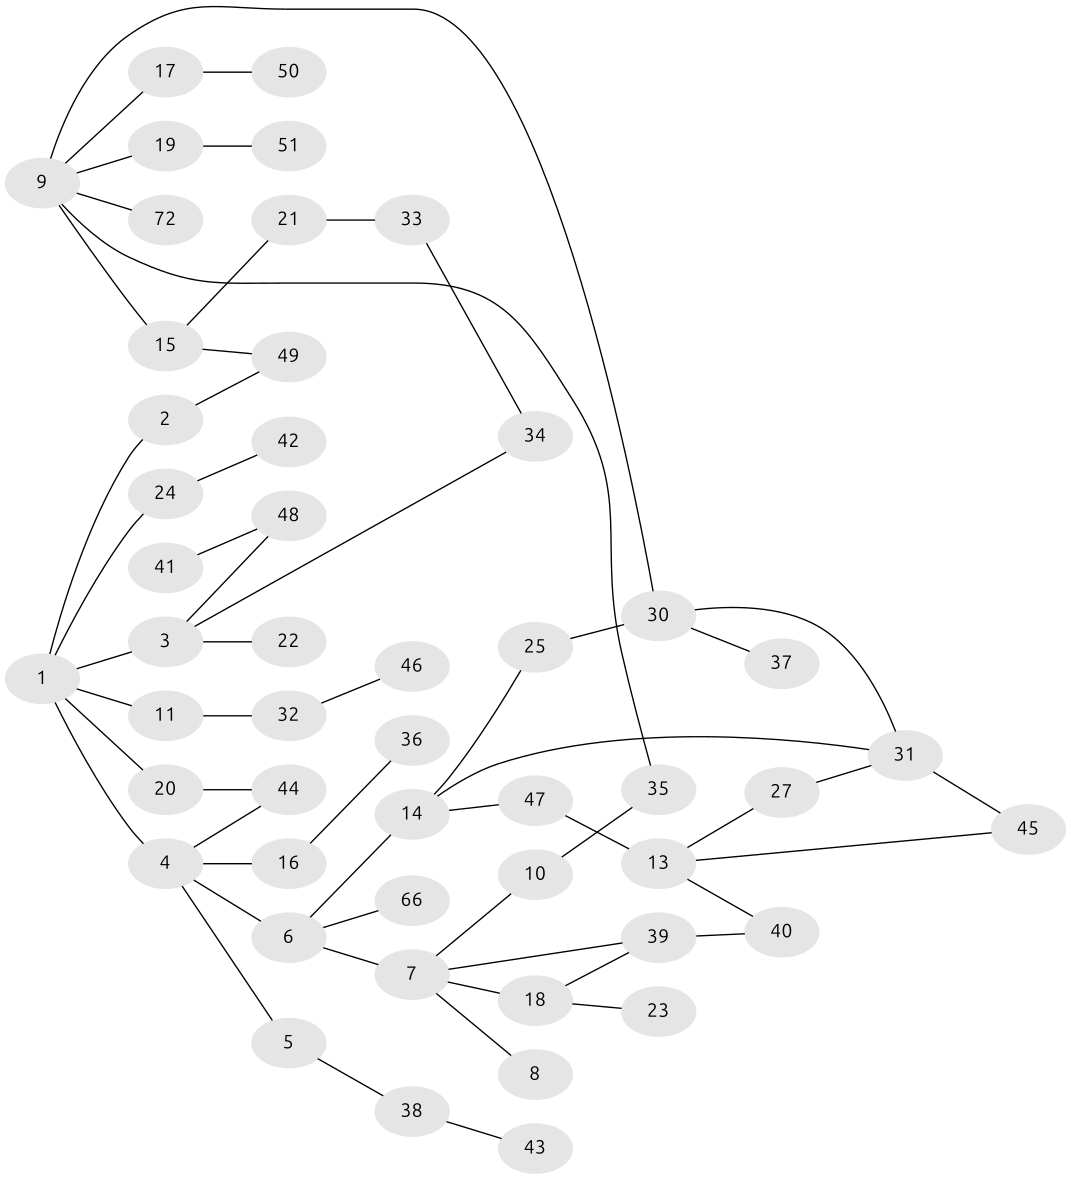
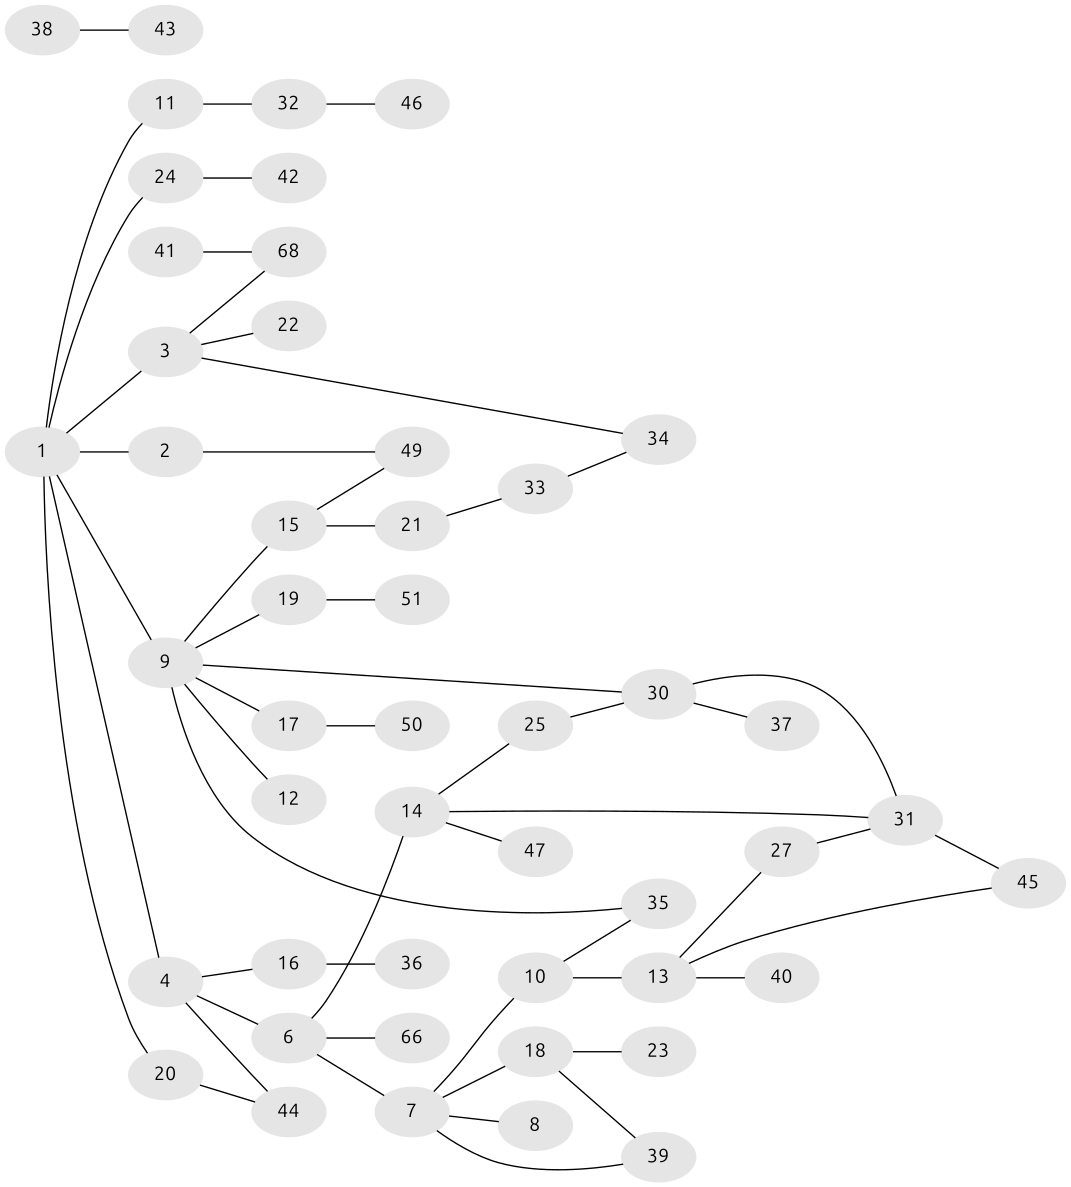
(166, 220) -> (289, 800)
(289, 516) -> (289, 252)
none -> (104, 557)
(588, 827) -> (597, 978)
(721, 935) -> none
(289, 1043) -> none
